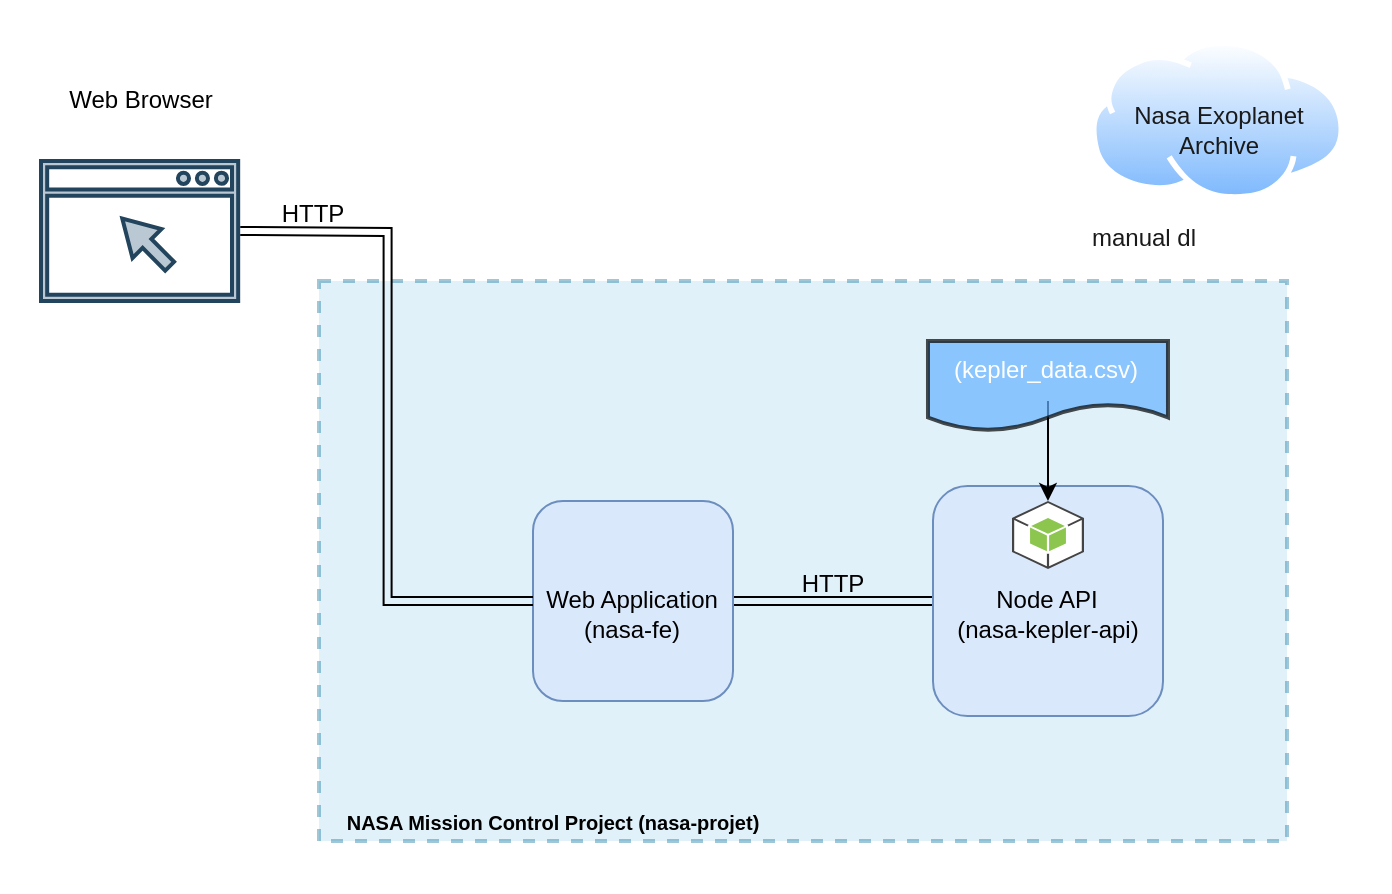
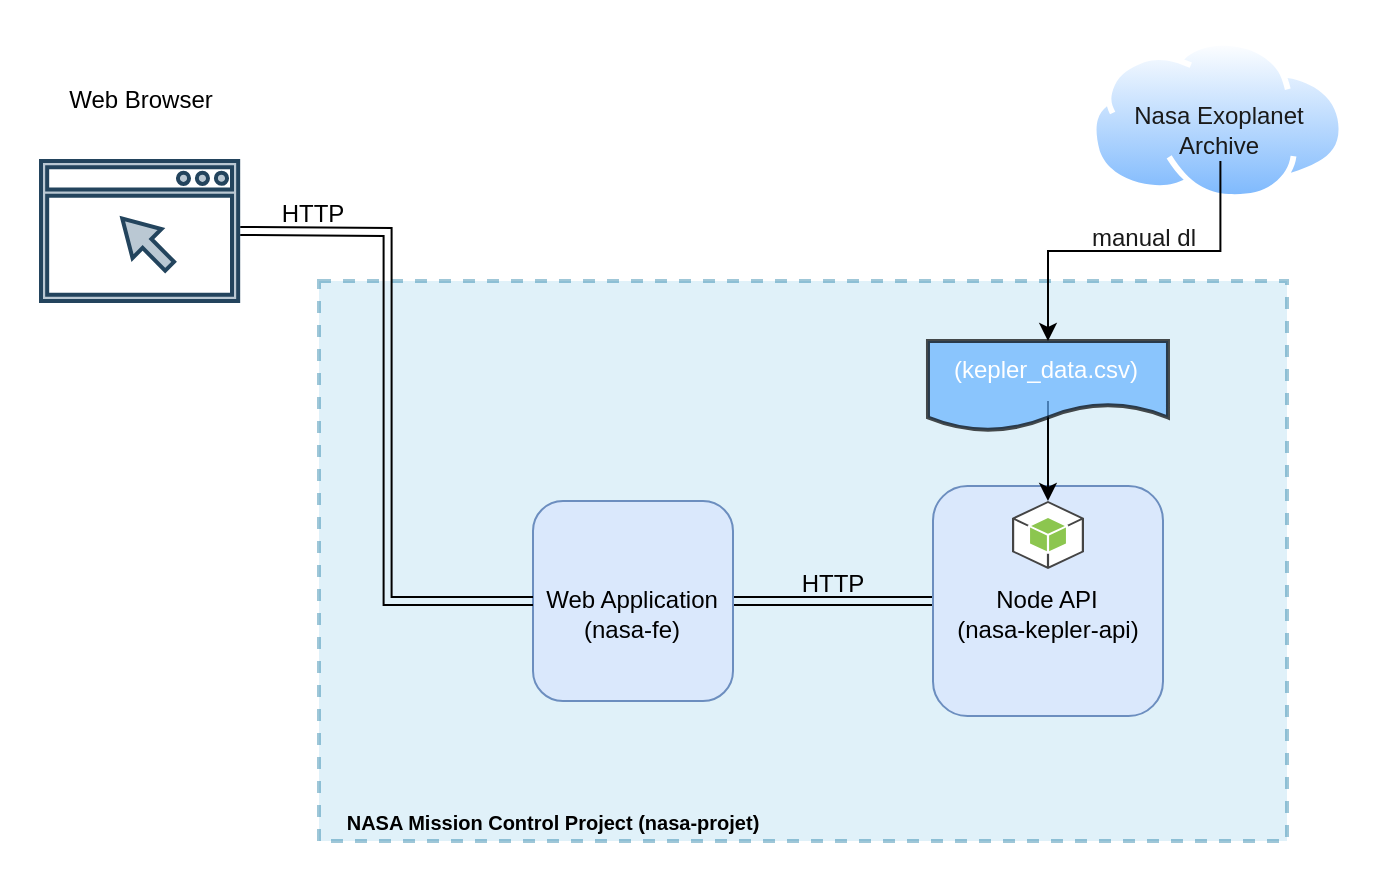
none -> (1141, 251)
